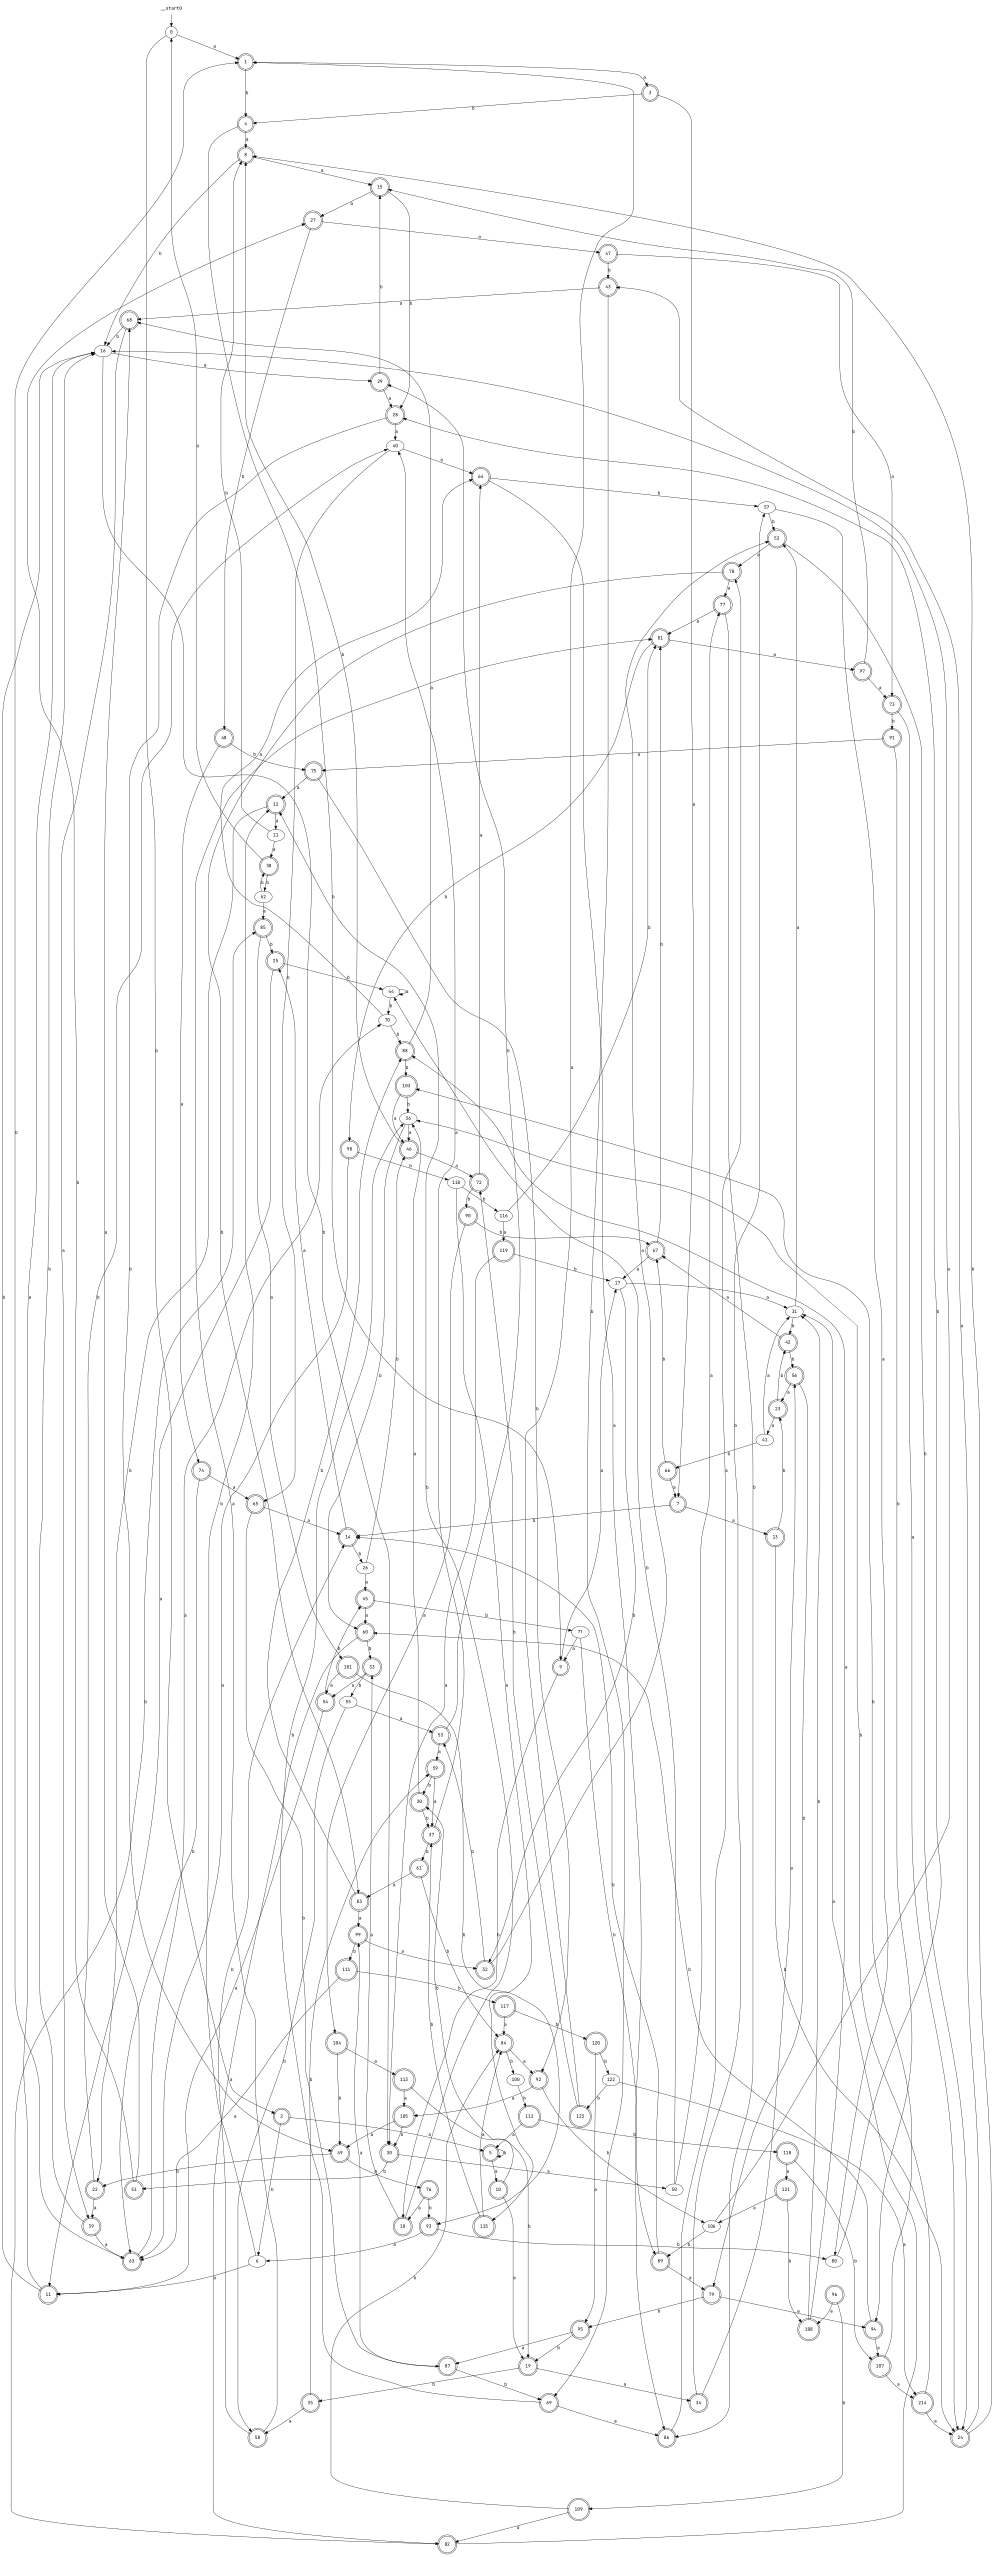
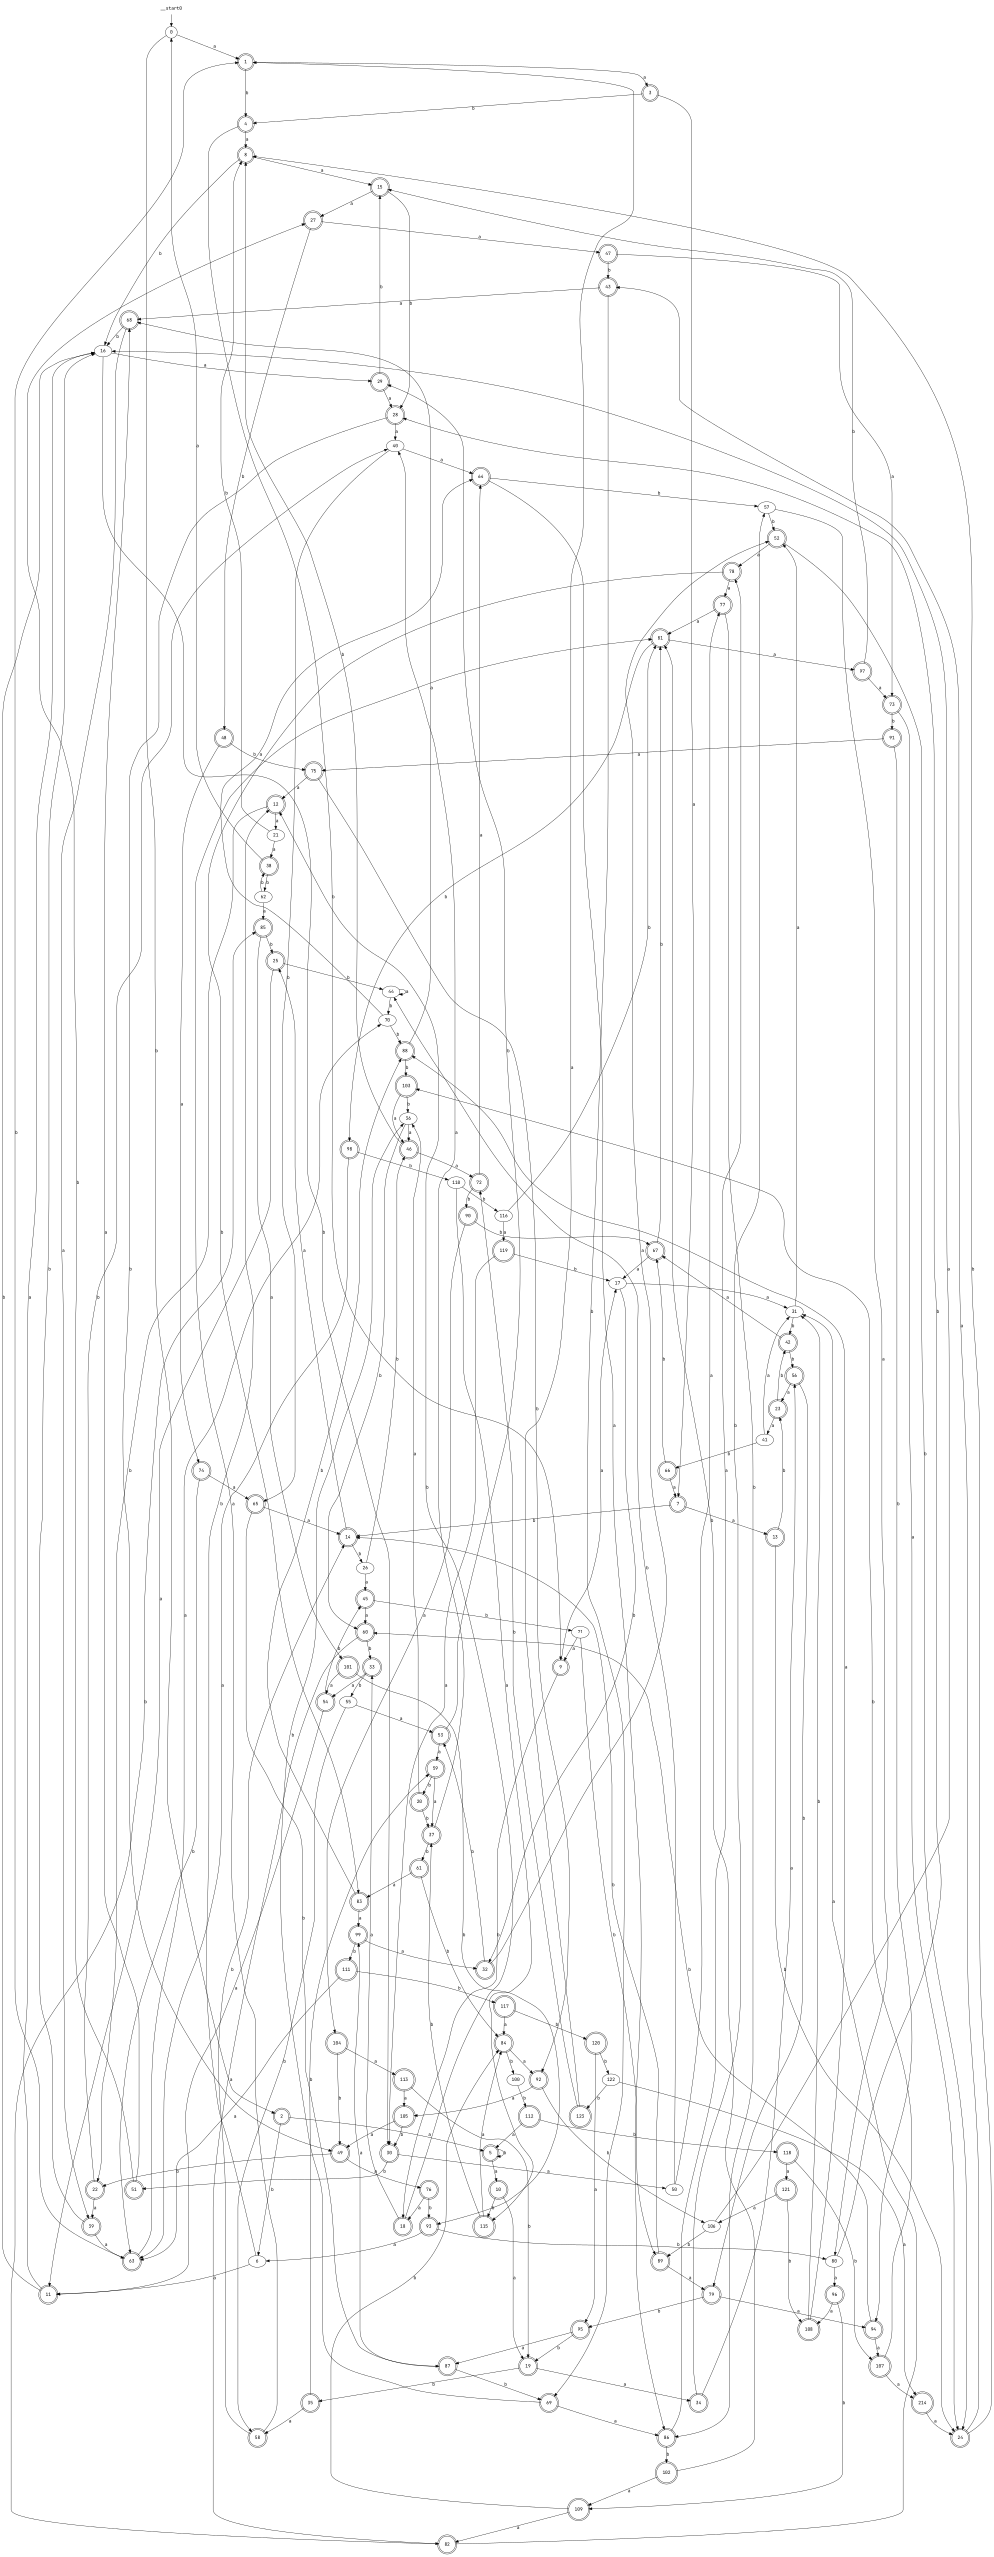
(857, 1617) -> none
(439, 2009) -> (492, 2206)
none -> (834, 2275)
none -> (666, 2473)
